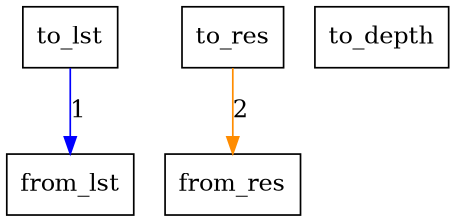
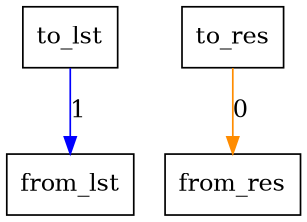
(382, 37) -> none
(241, 111) -> (241, 111)
